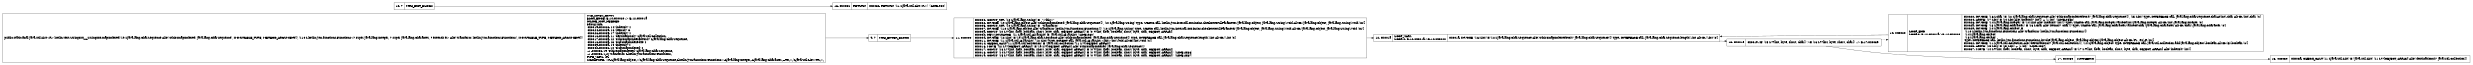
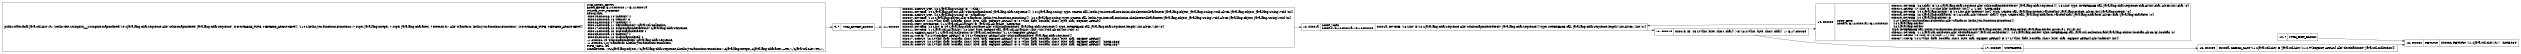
none -> (2400, 45)
